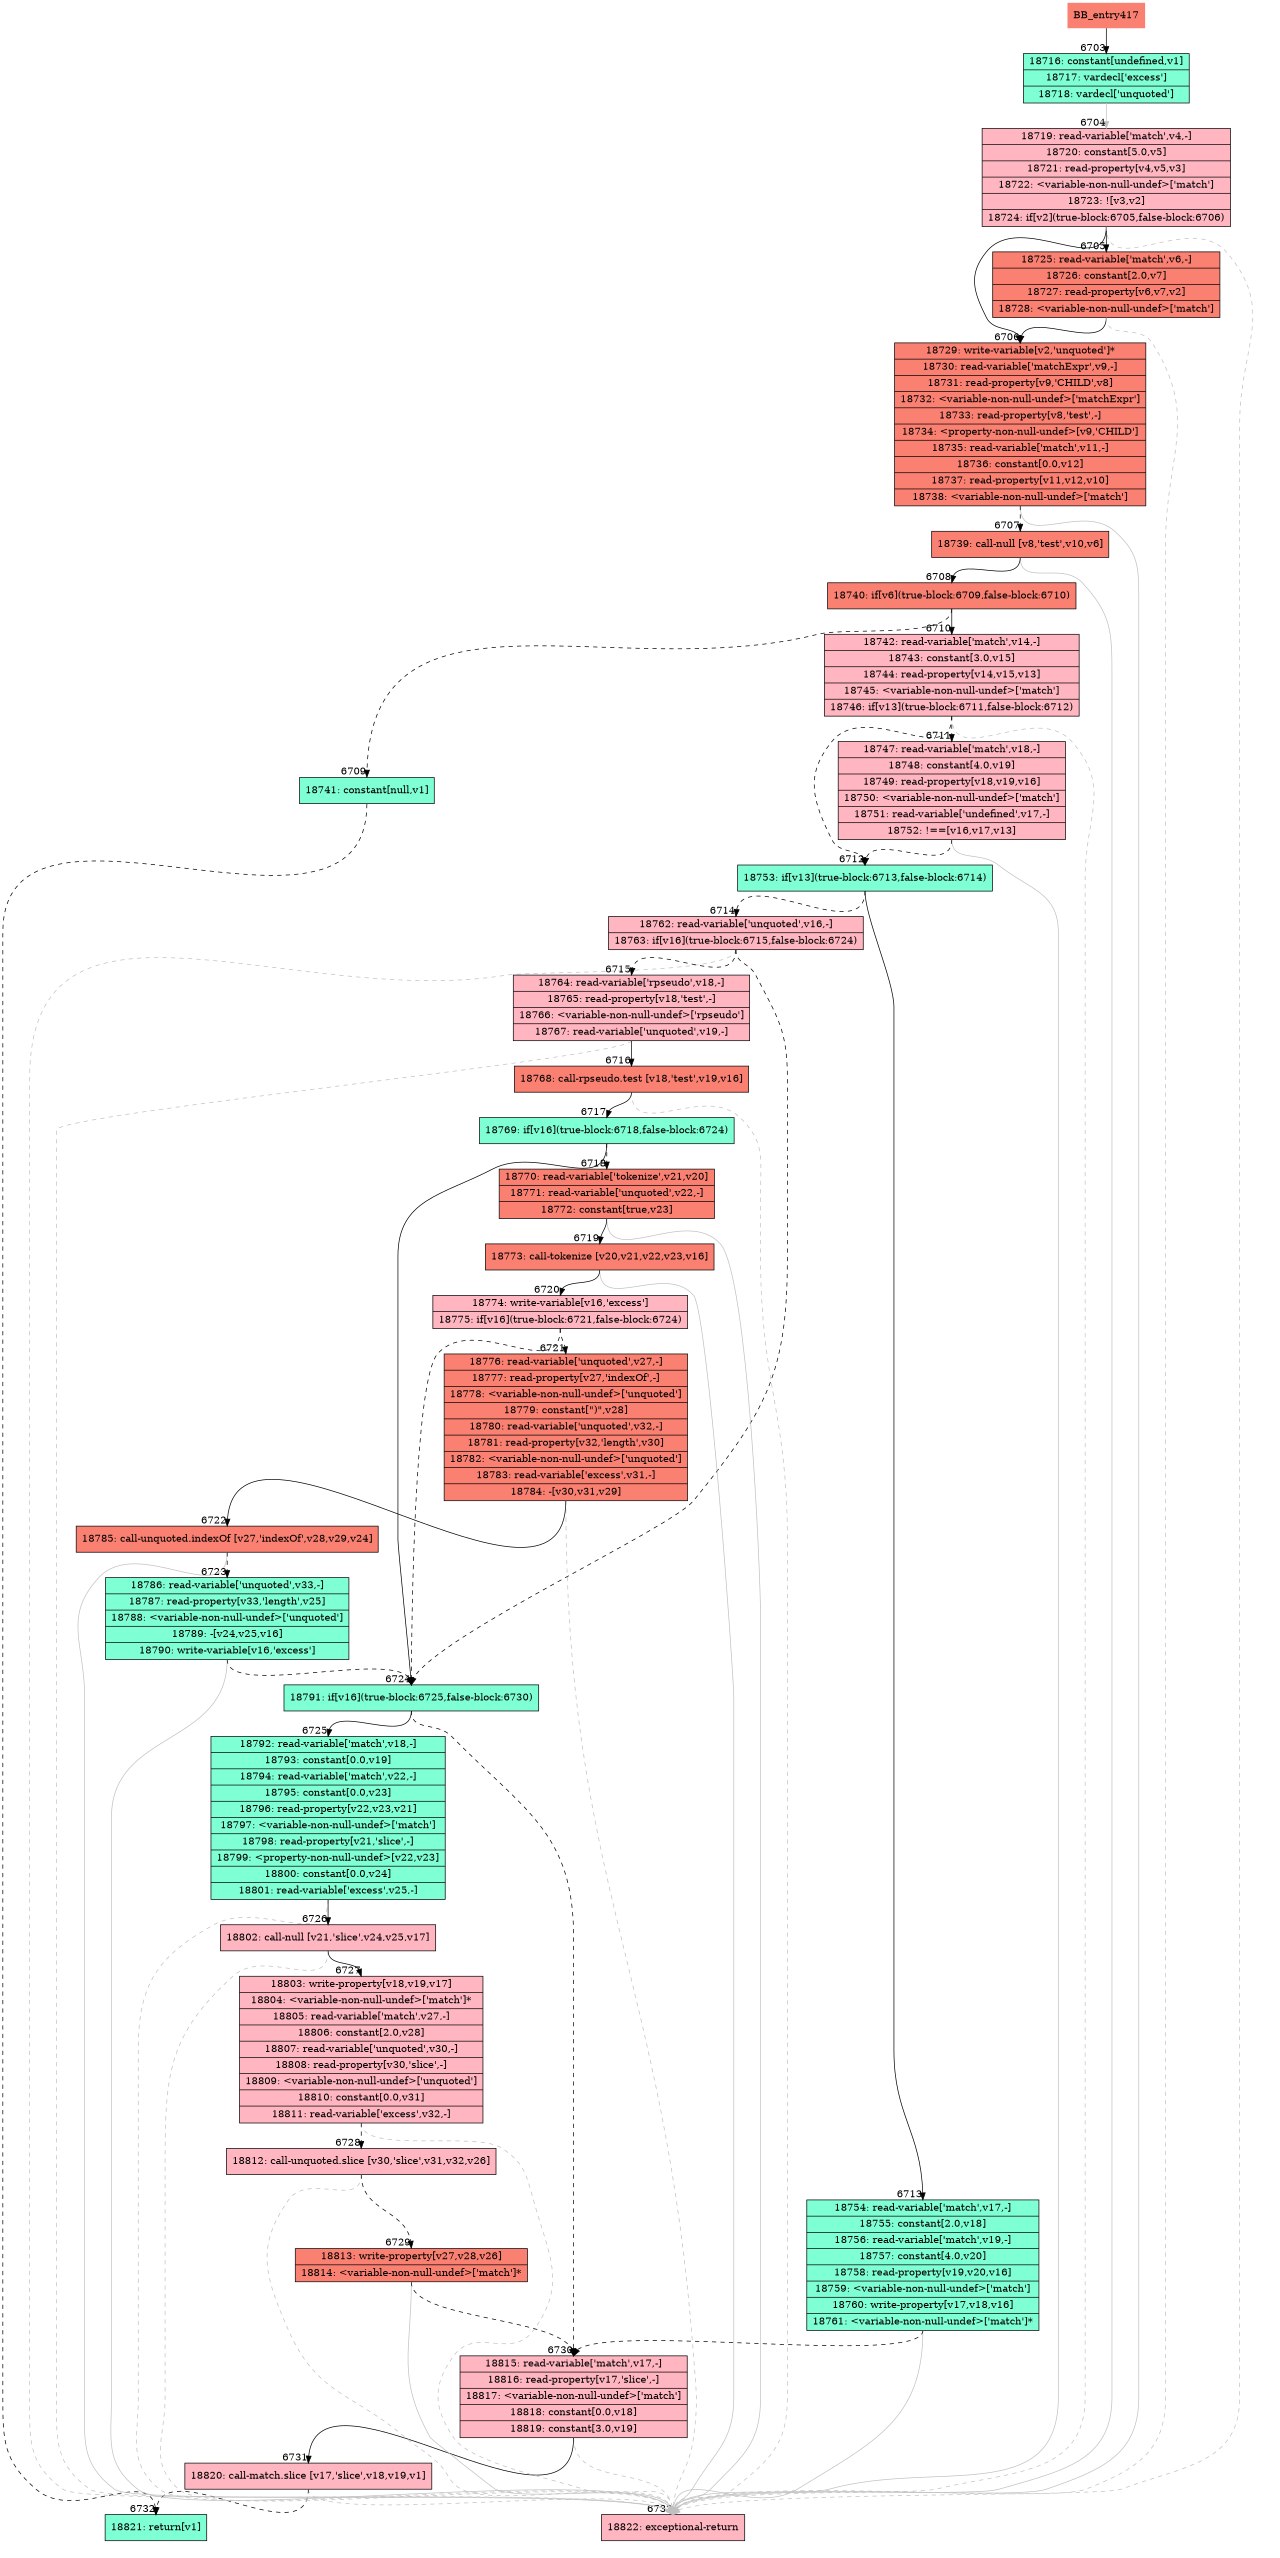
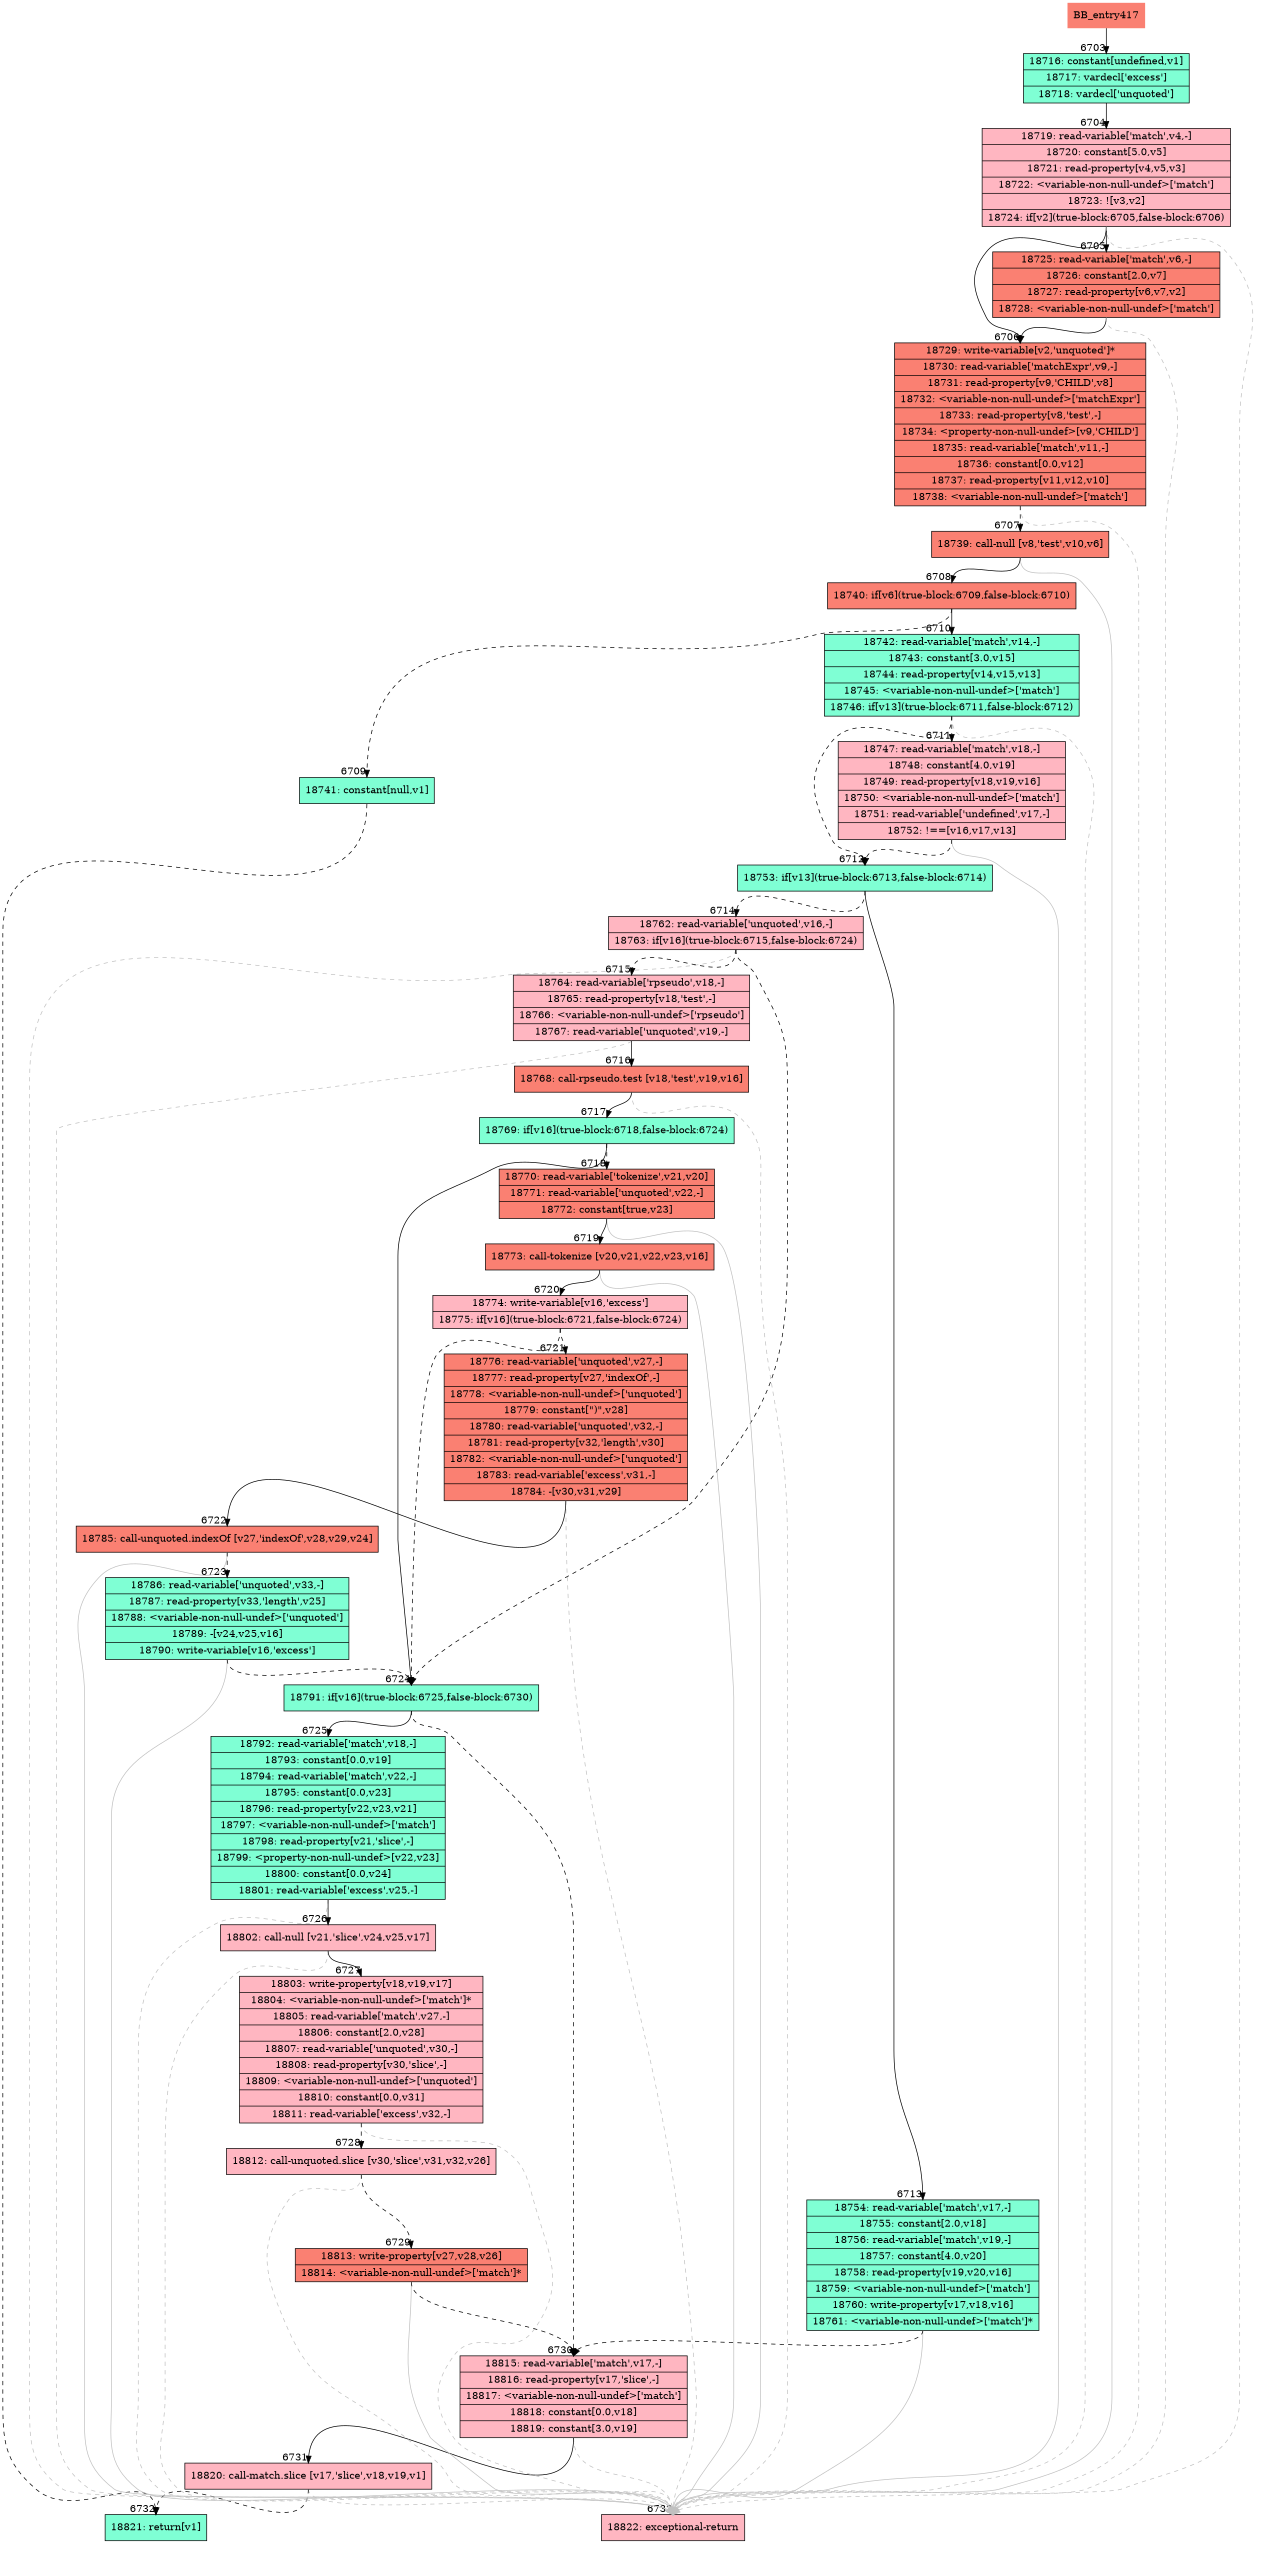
(1106, 112) -> (1106, 112)
(952, 675) -> (952, 675)
(1139, 1663) -> (1139, 1663)
